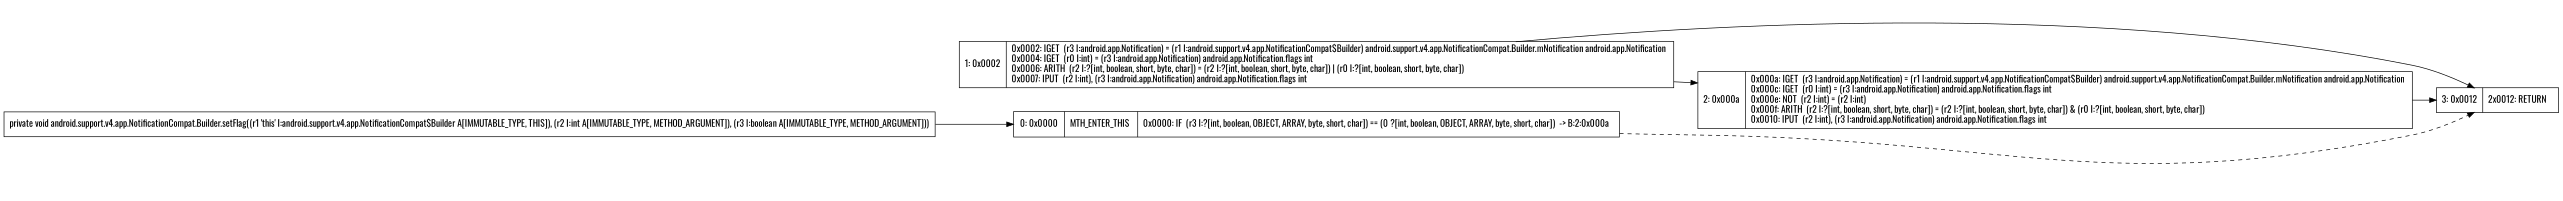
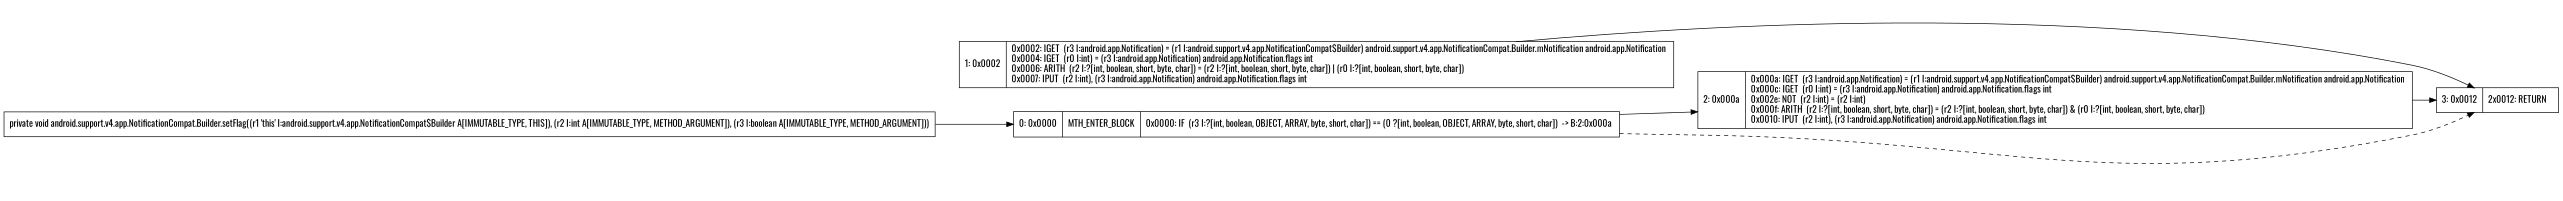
(1682, 82) -> (1655, 113)
(1810, 100) -> (1810, 100)
(1100, 124) -> (1102, 124)
